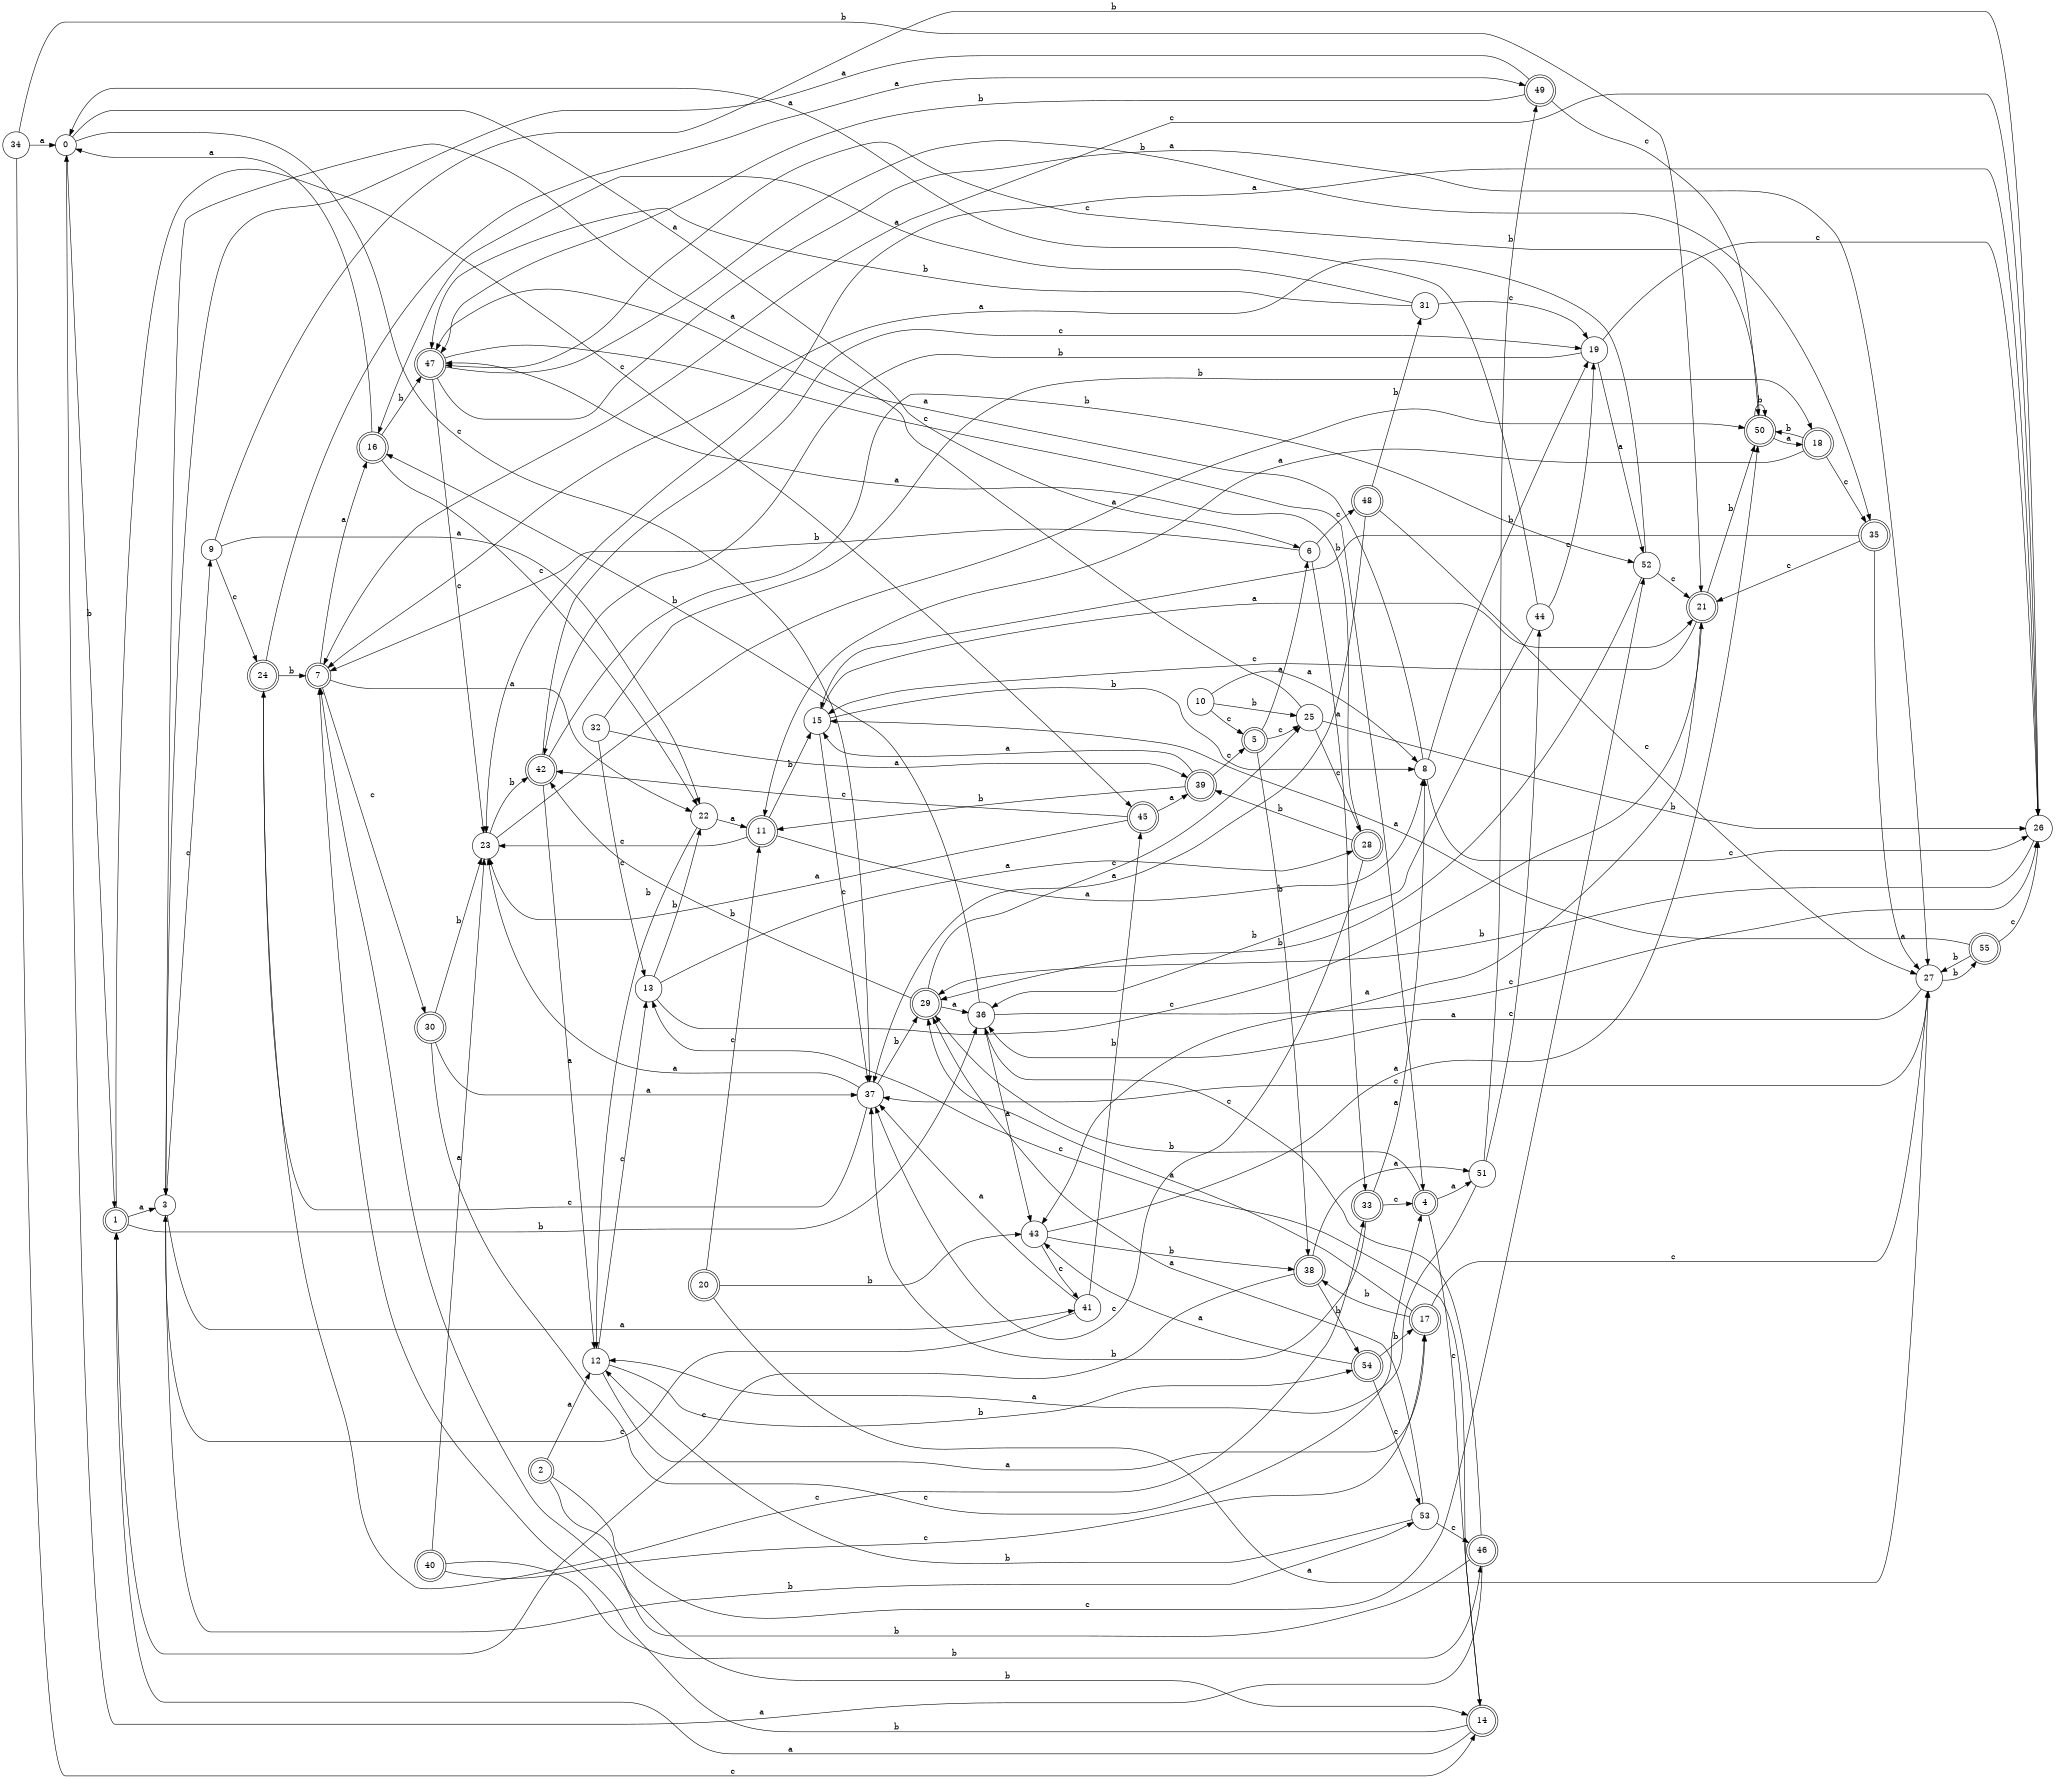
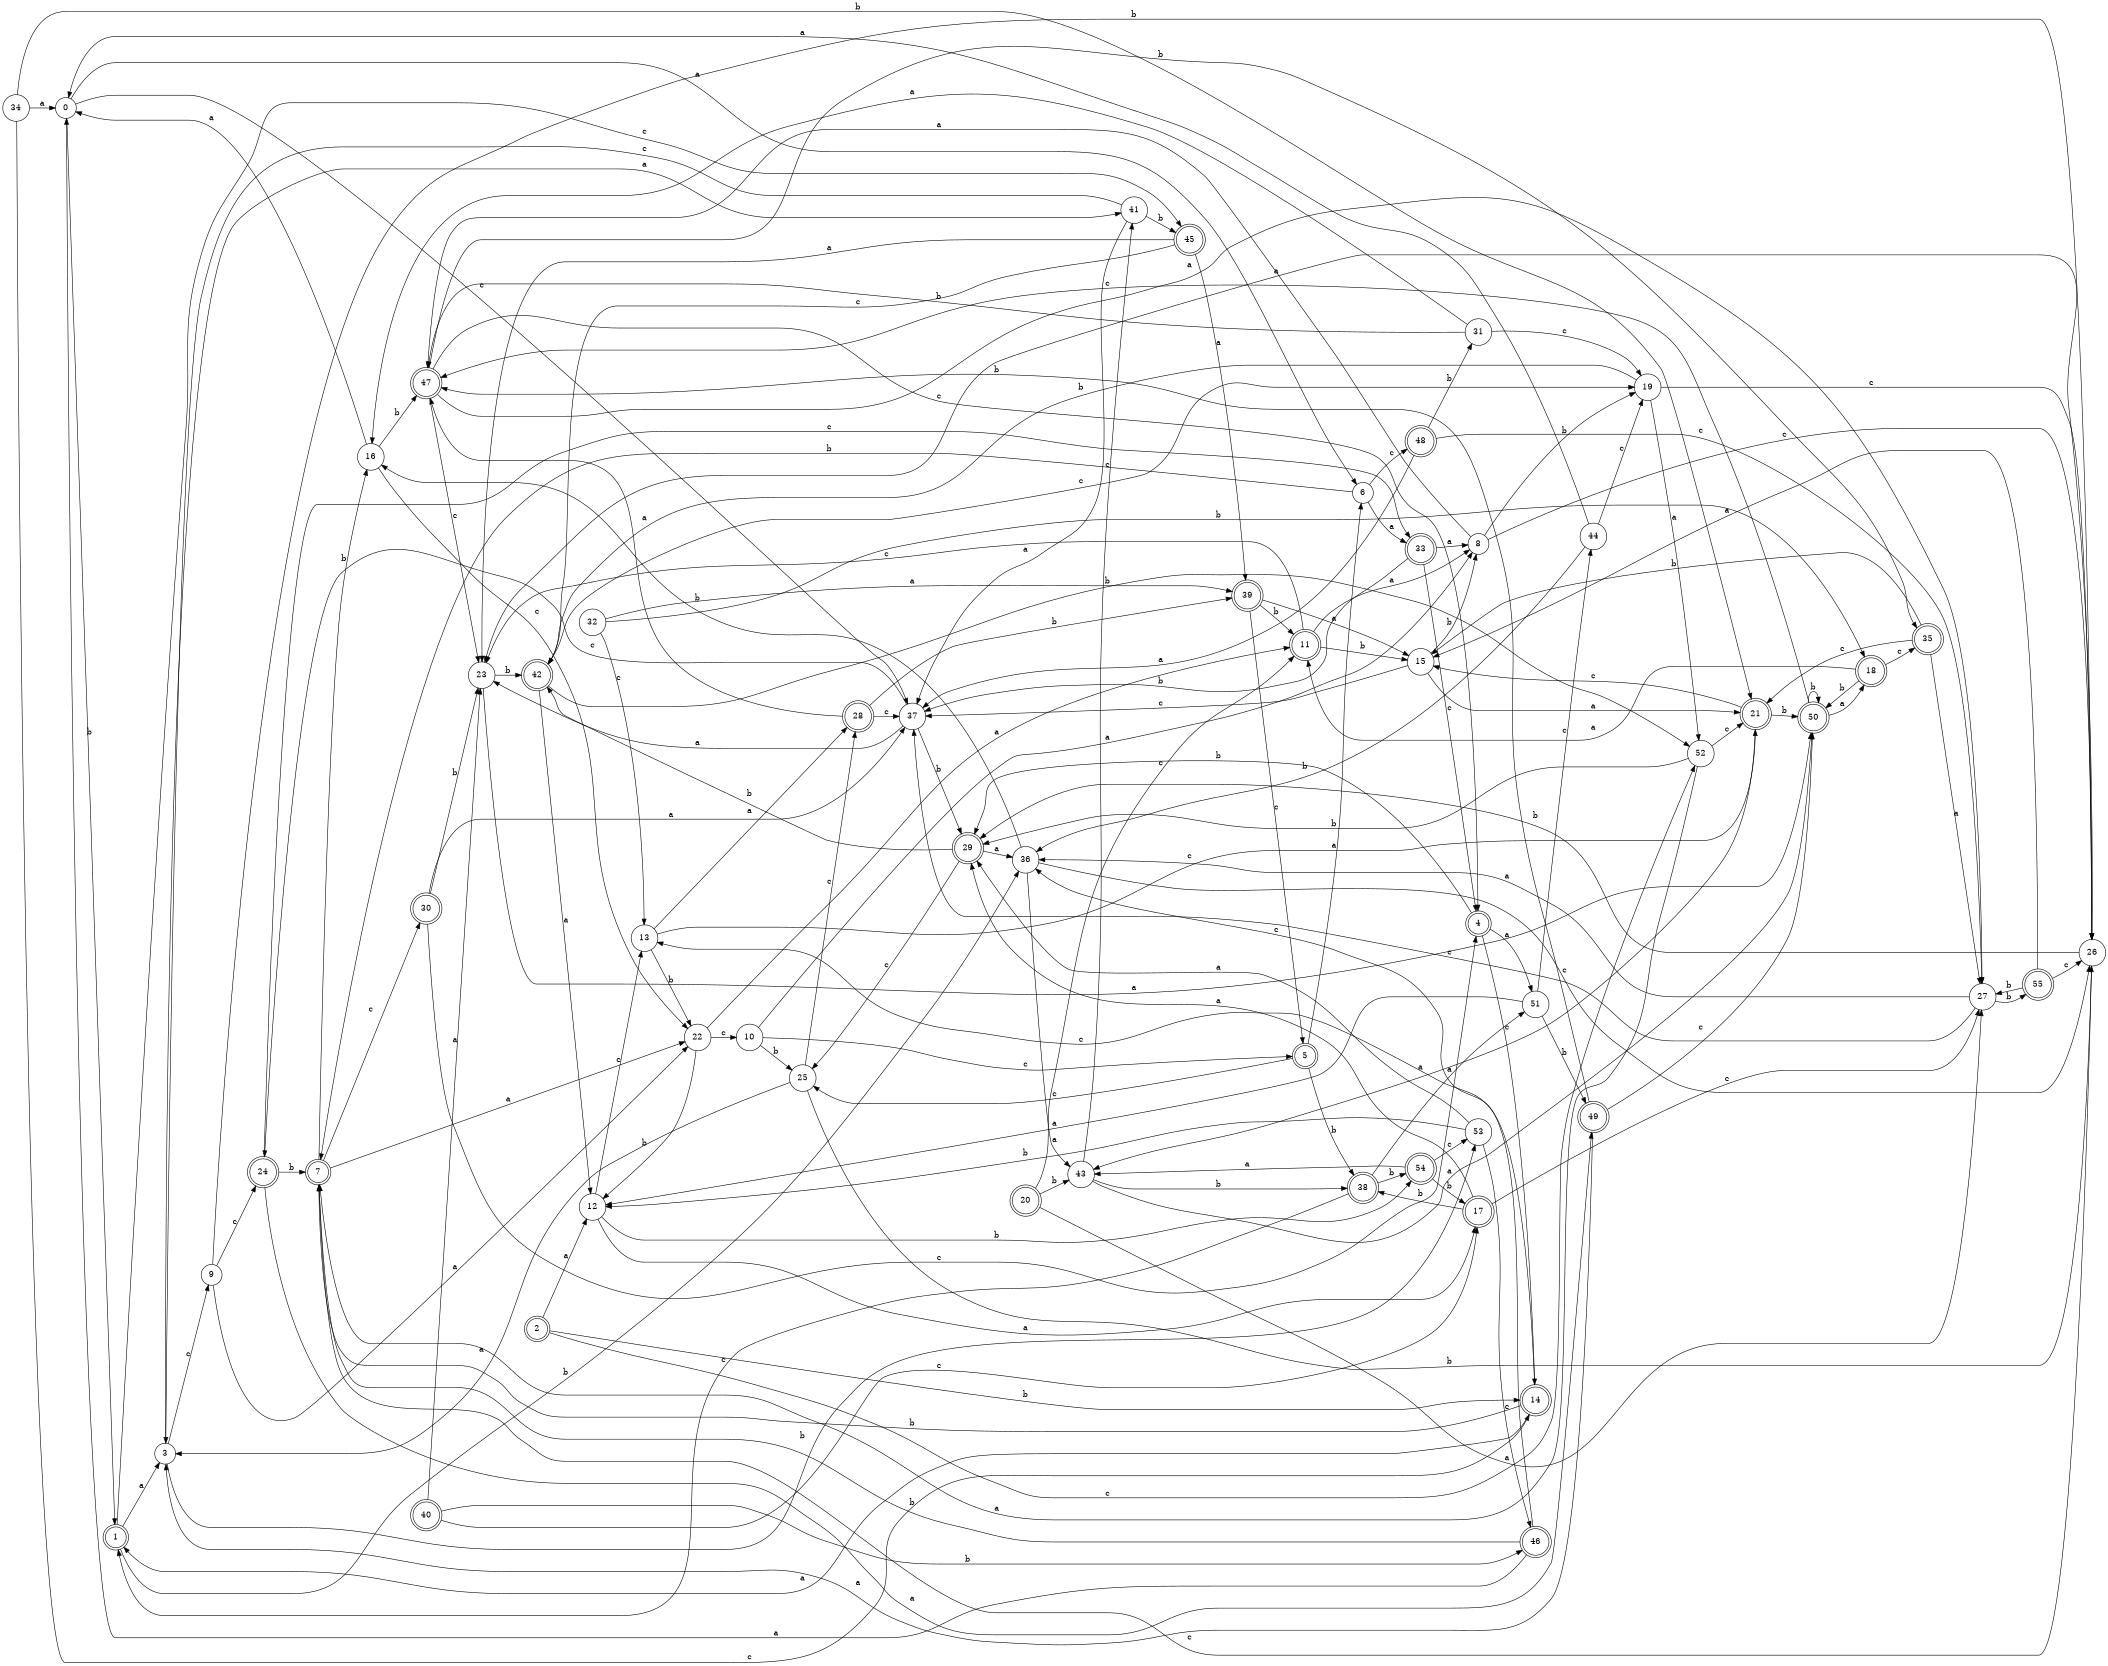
(373, 448) -> (371, 457)
(344, 520) -> (344, 559)
none -> (721, 1037)
